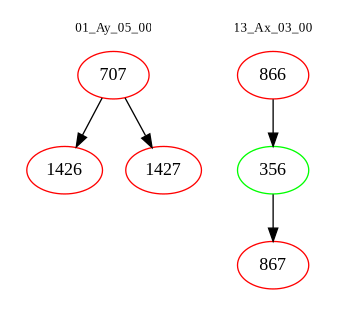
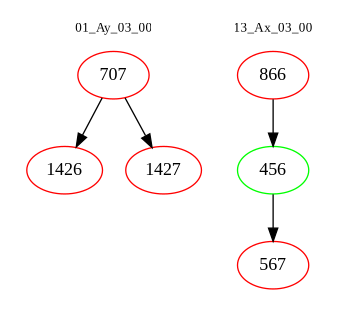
(114, 28) -> (114, 28)
(273, 170) -> (273, 170)
(273, 265) -> (273, 265)
